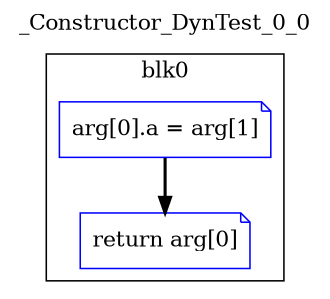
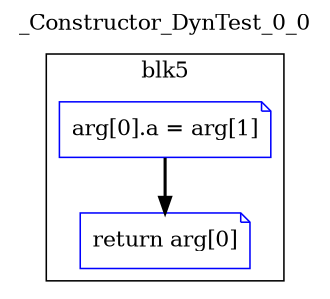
(165, 72) -> (165, 72)
